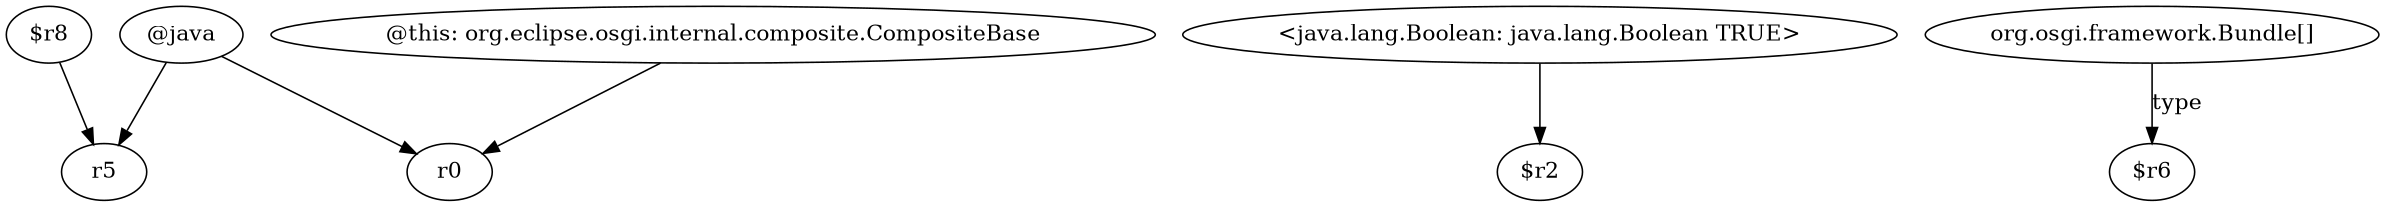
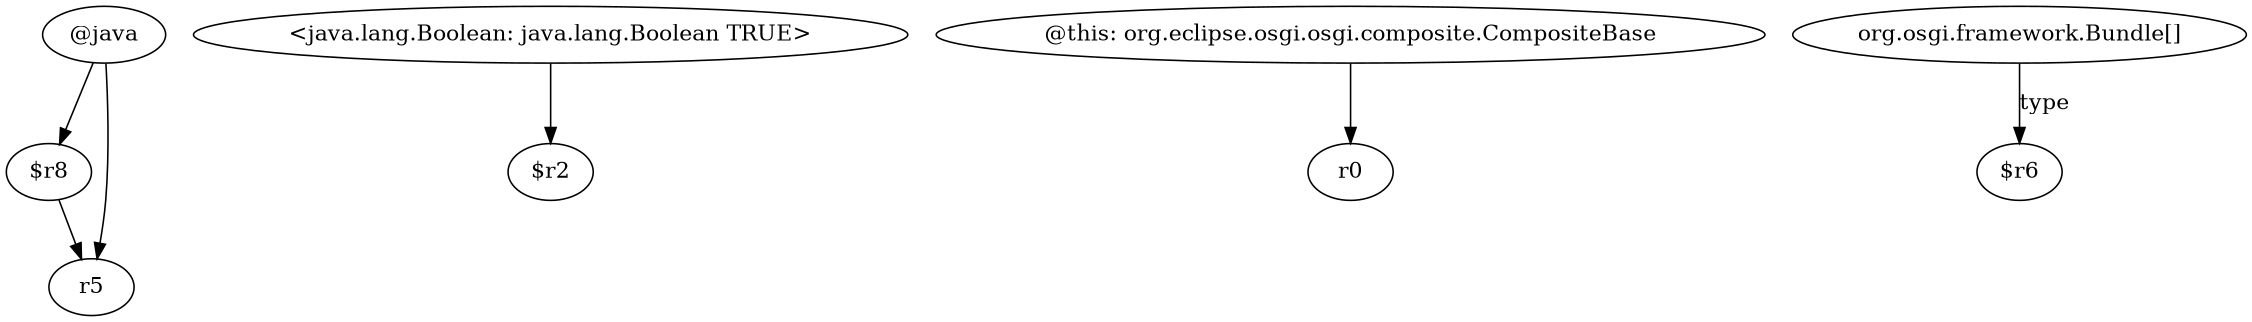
(713, 35) -> (1351, 35)
(312, 102) -> (79, 96)
